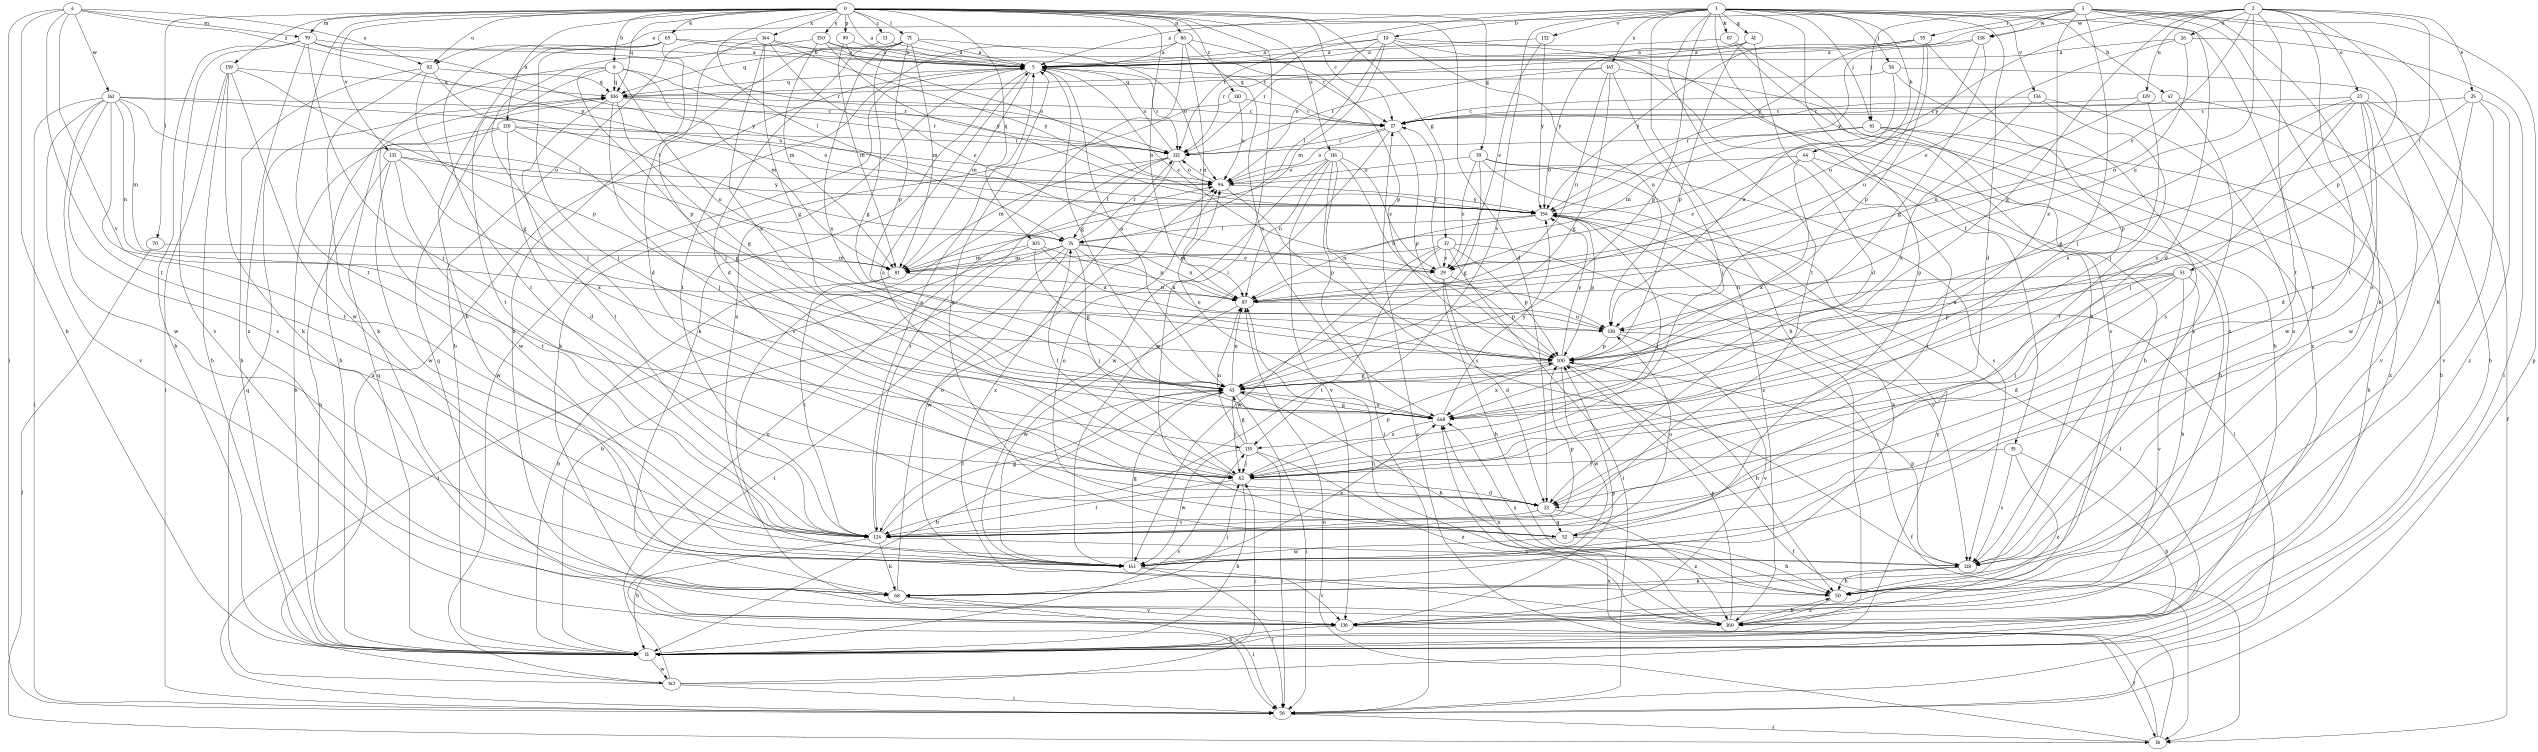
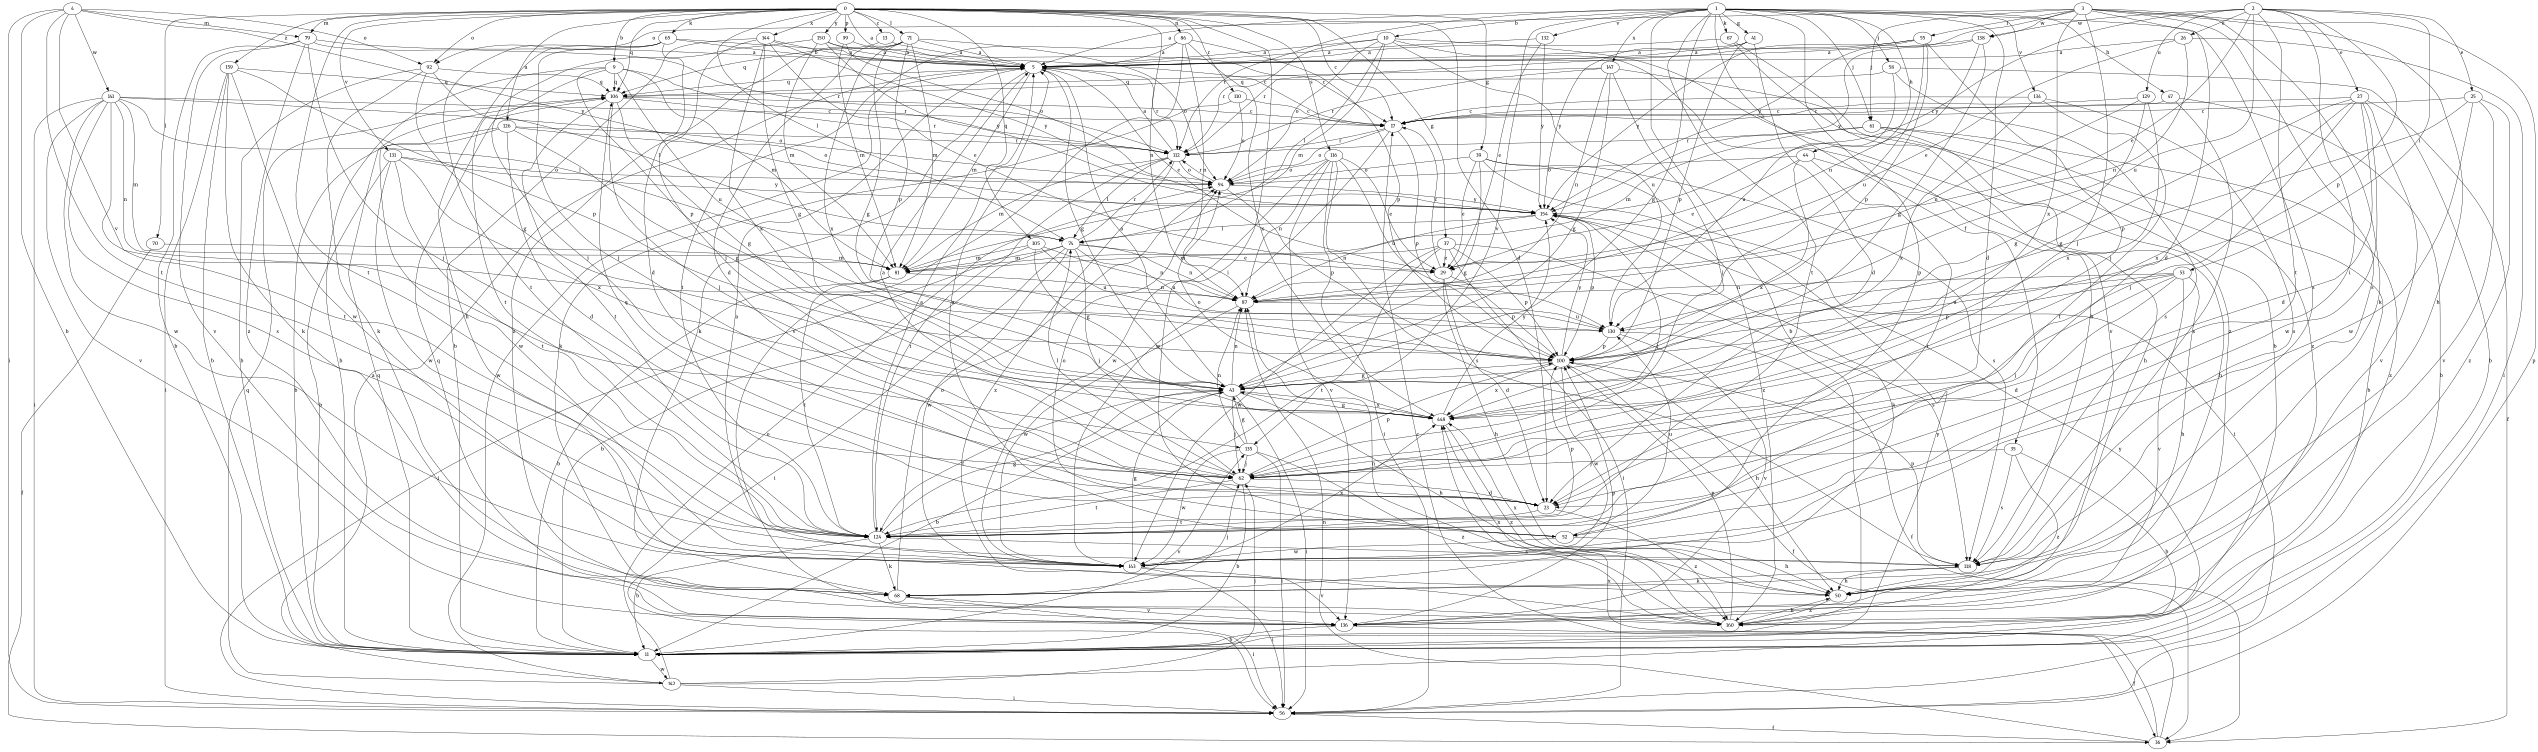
(918, 164) -> none
(1853, 312) -> (1742, 356)
(1352, 440) -> (1515, 531)
(2120, 449) -> (2120, 449)
(1555, 522) -> (987, 470)
